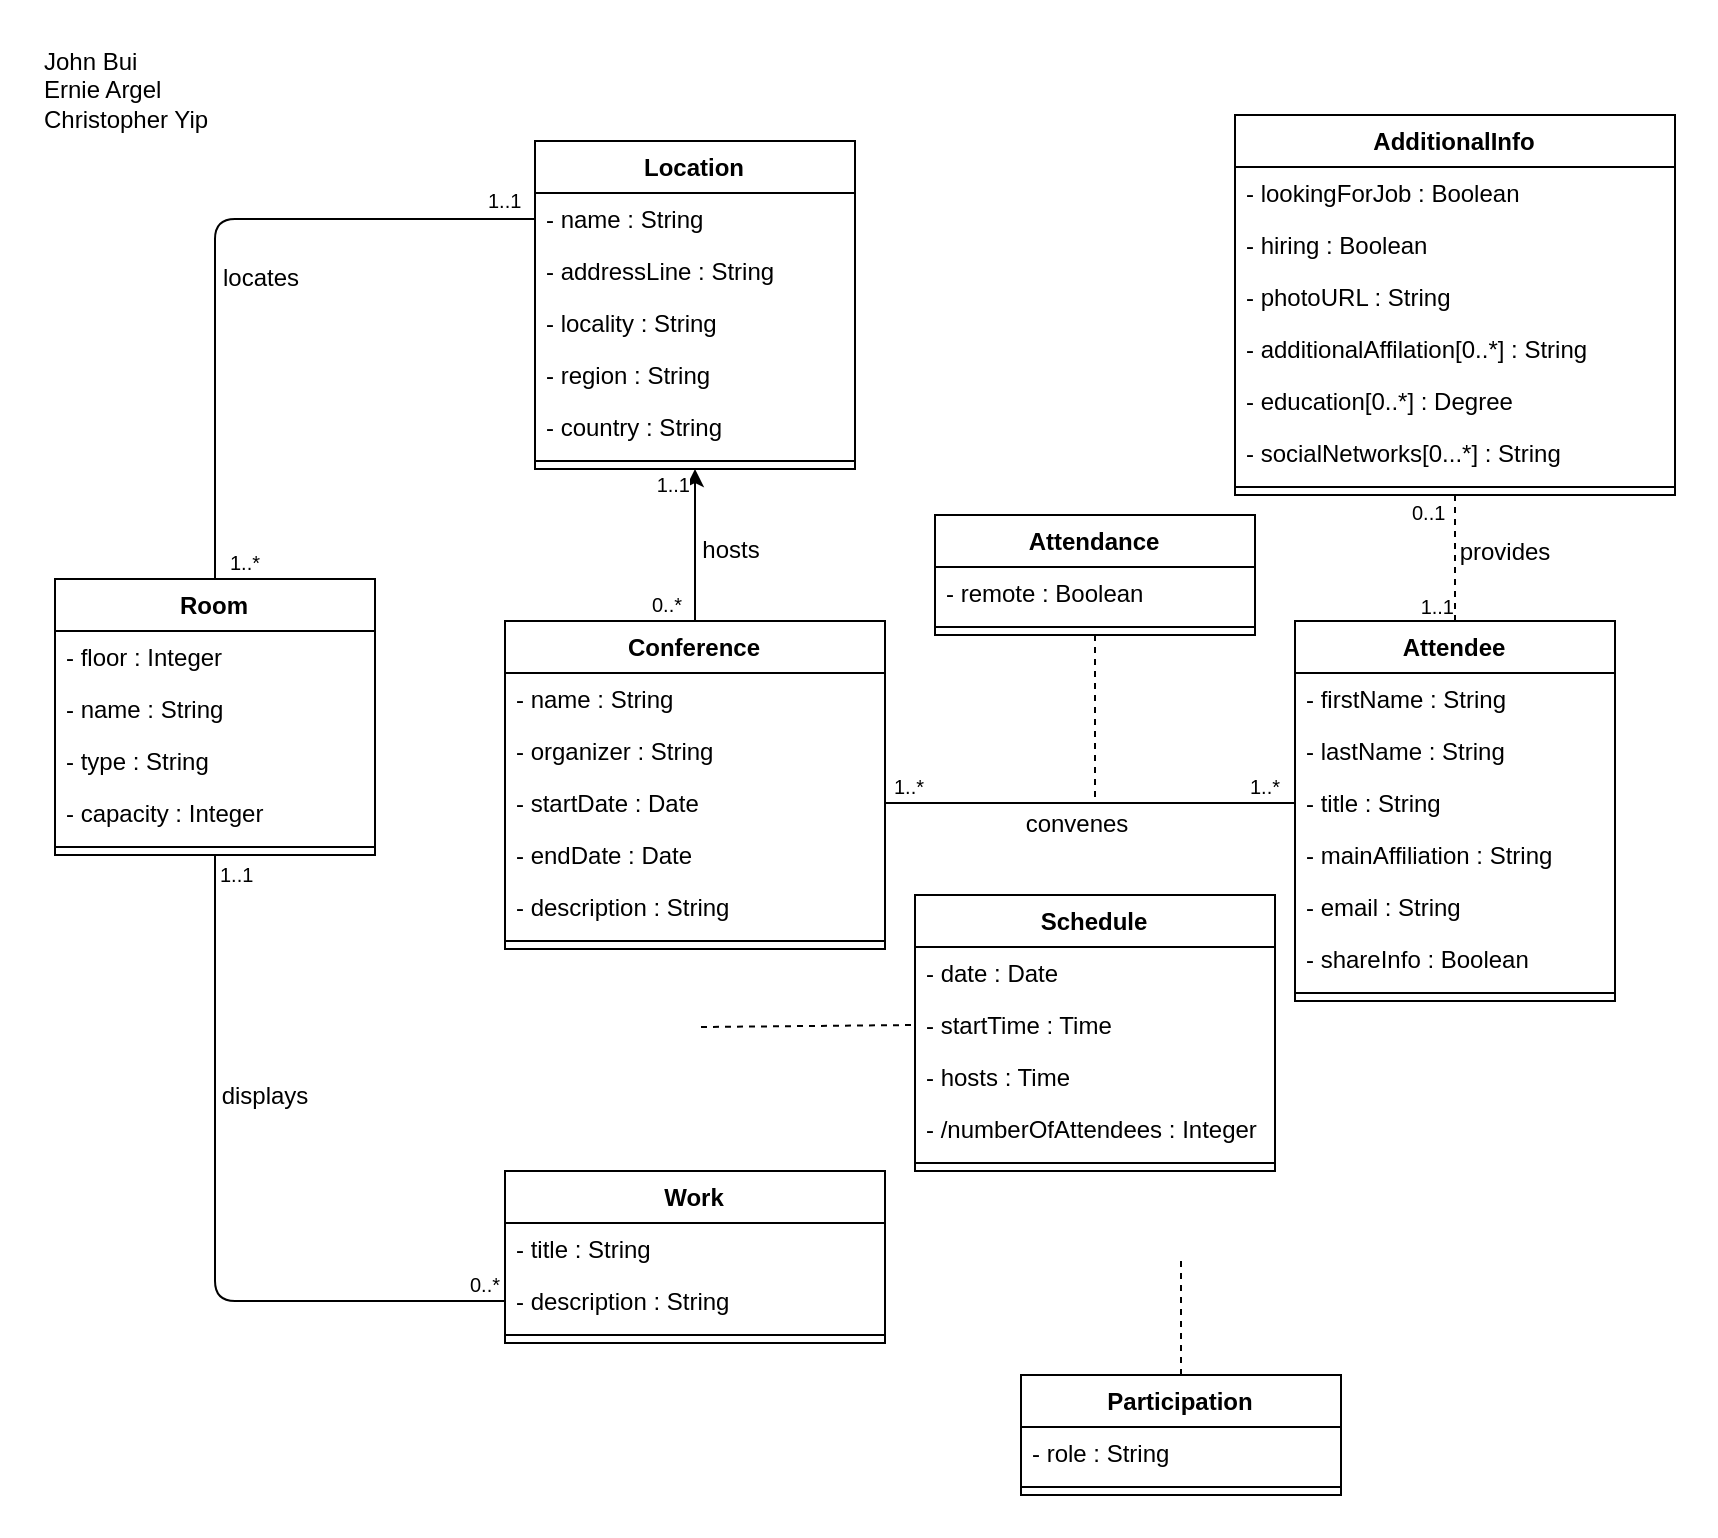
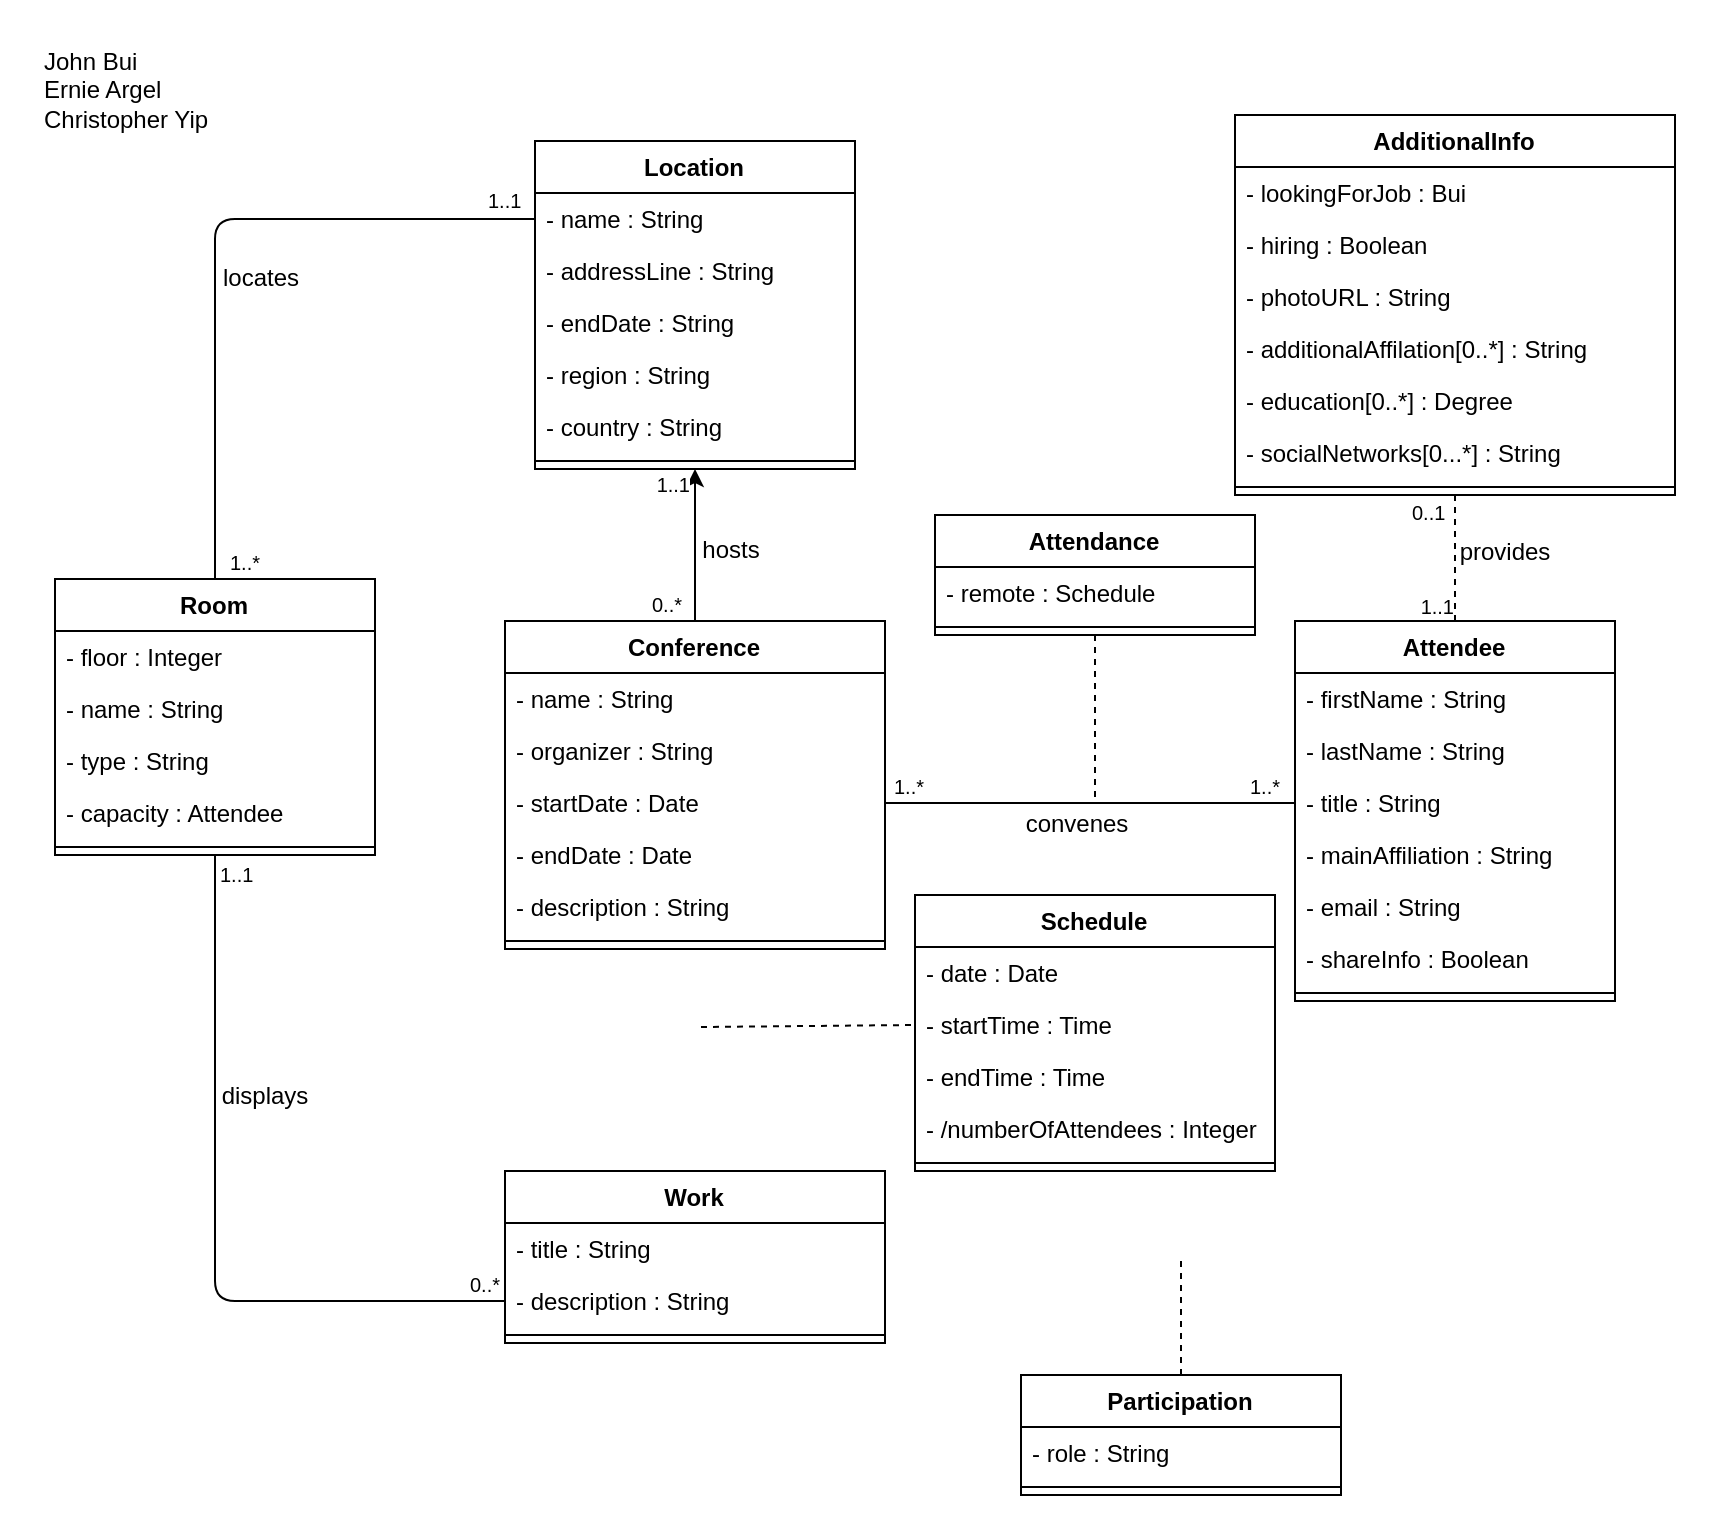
(1392, 194) -> (1365, 194)
(649, 324) -> (651, 324)
(1051, 594) -> (1058, 594)
(185, 814) -> (192, 814)
(1004, 1078) -> (1015, 1078)
